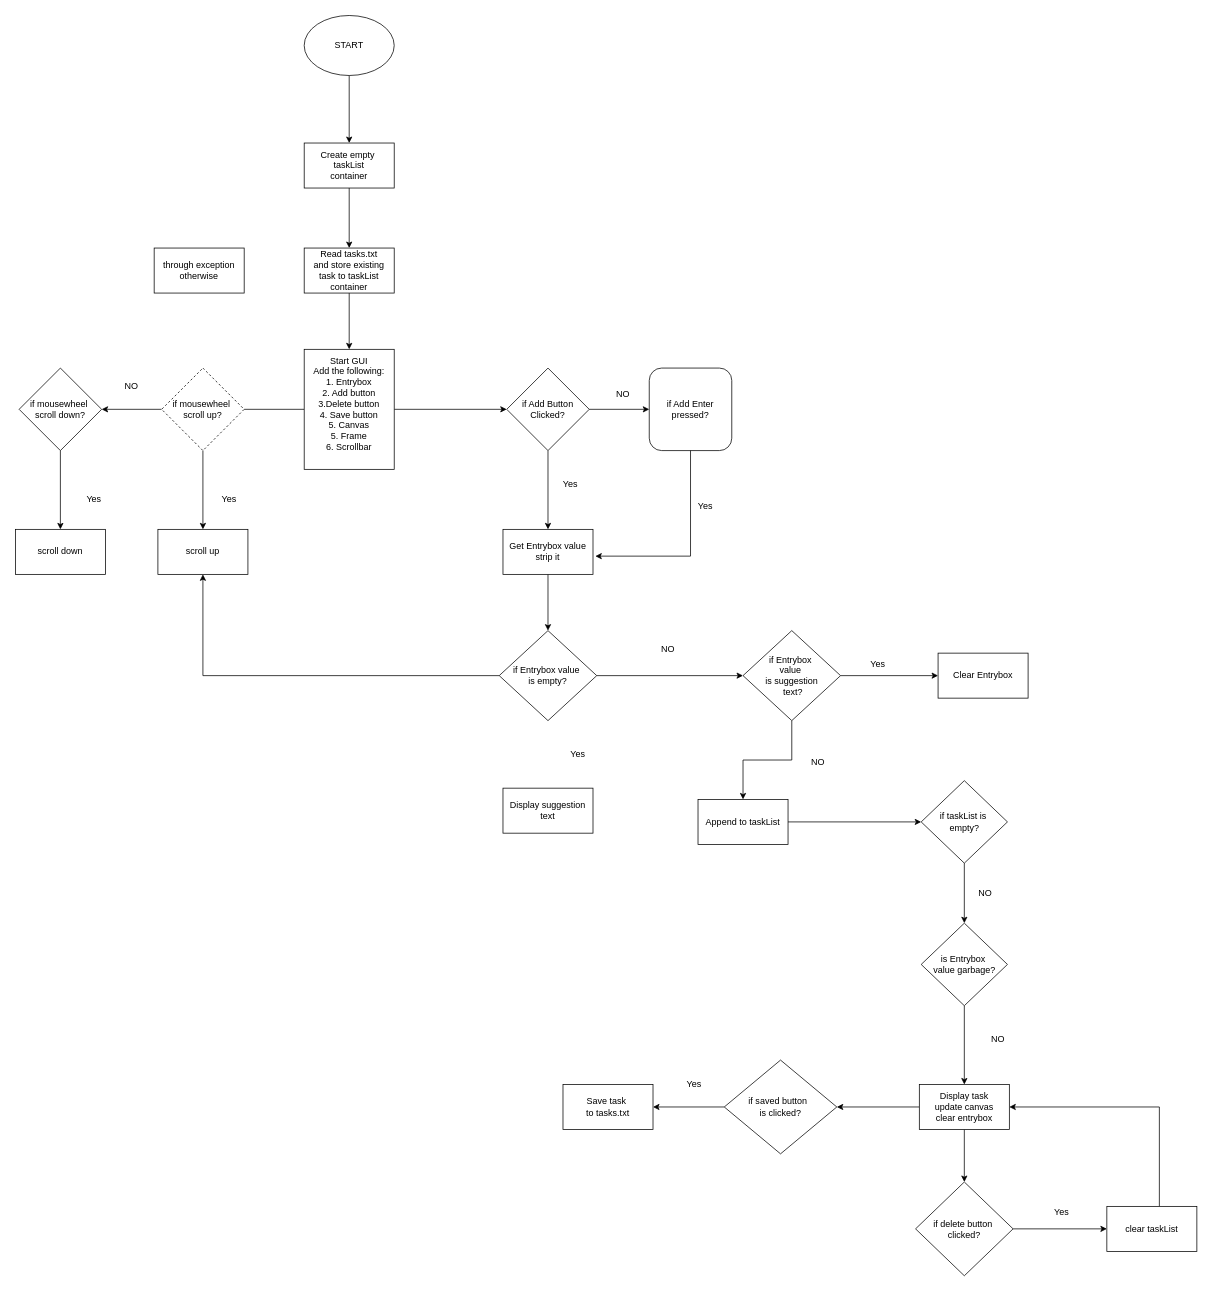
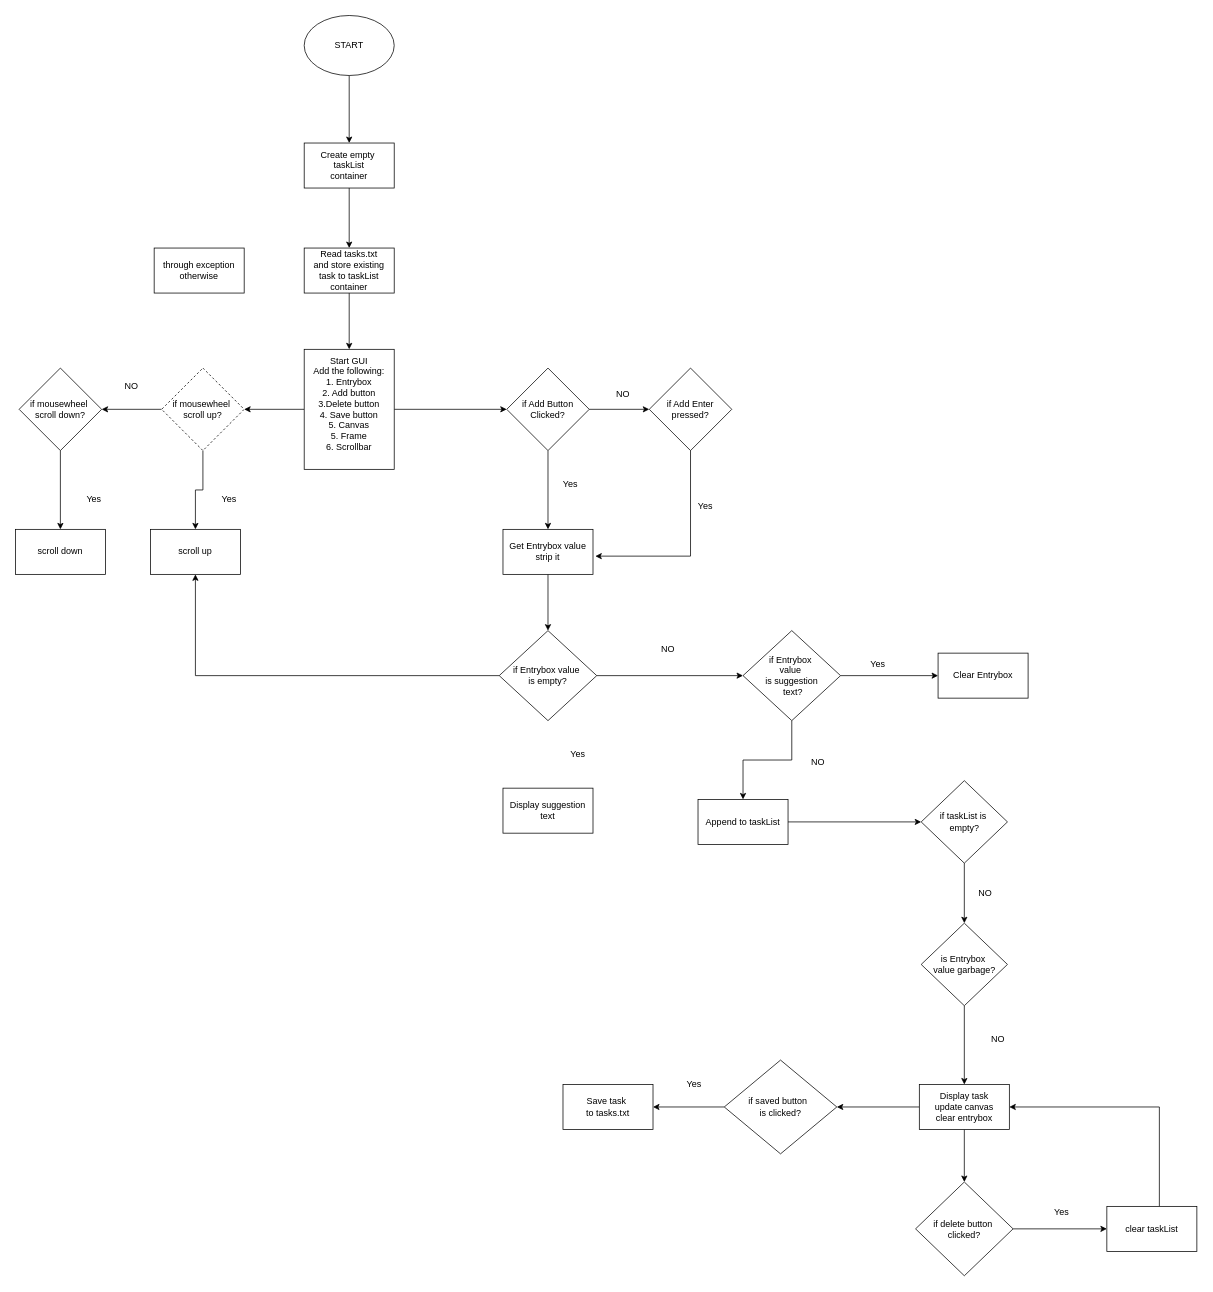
(248, 409) -> (250, 409)
(690, 409) -> (690, 409)
(203, 552) -> (195, 552)
